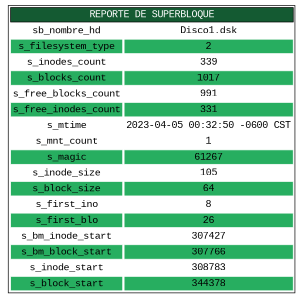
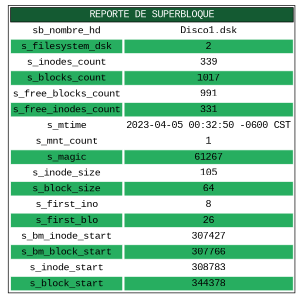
(67, 46) -> (67, 46)
